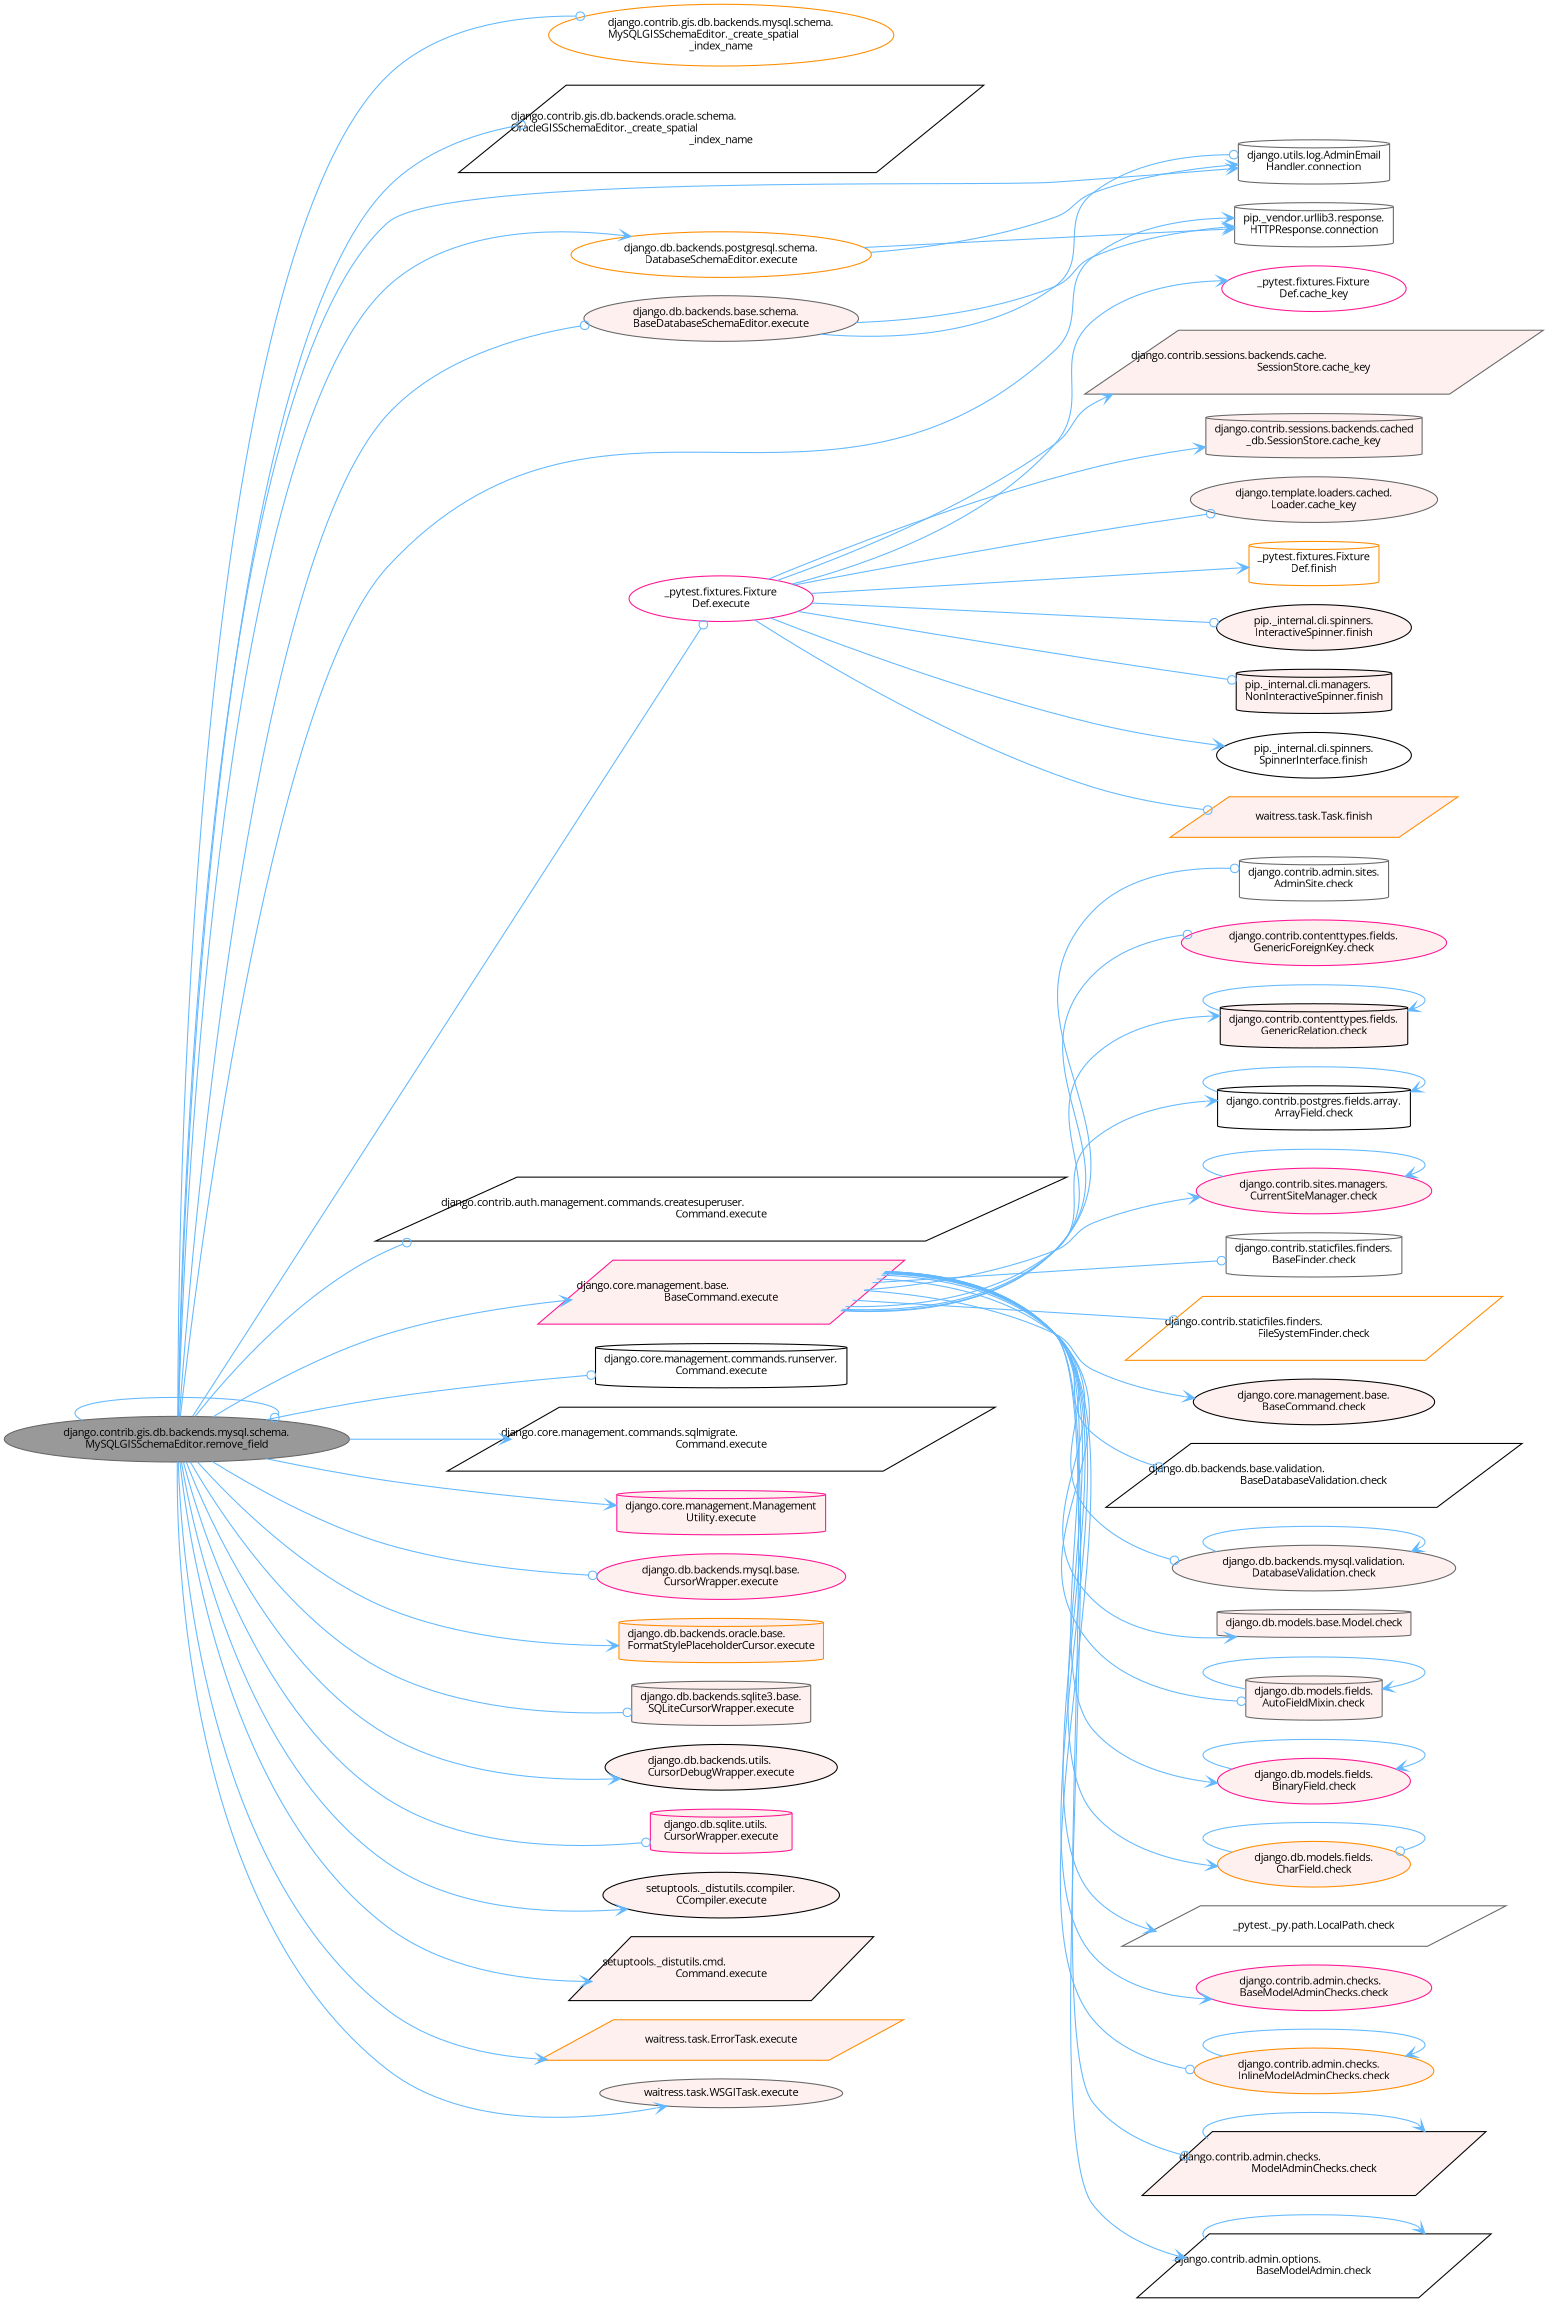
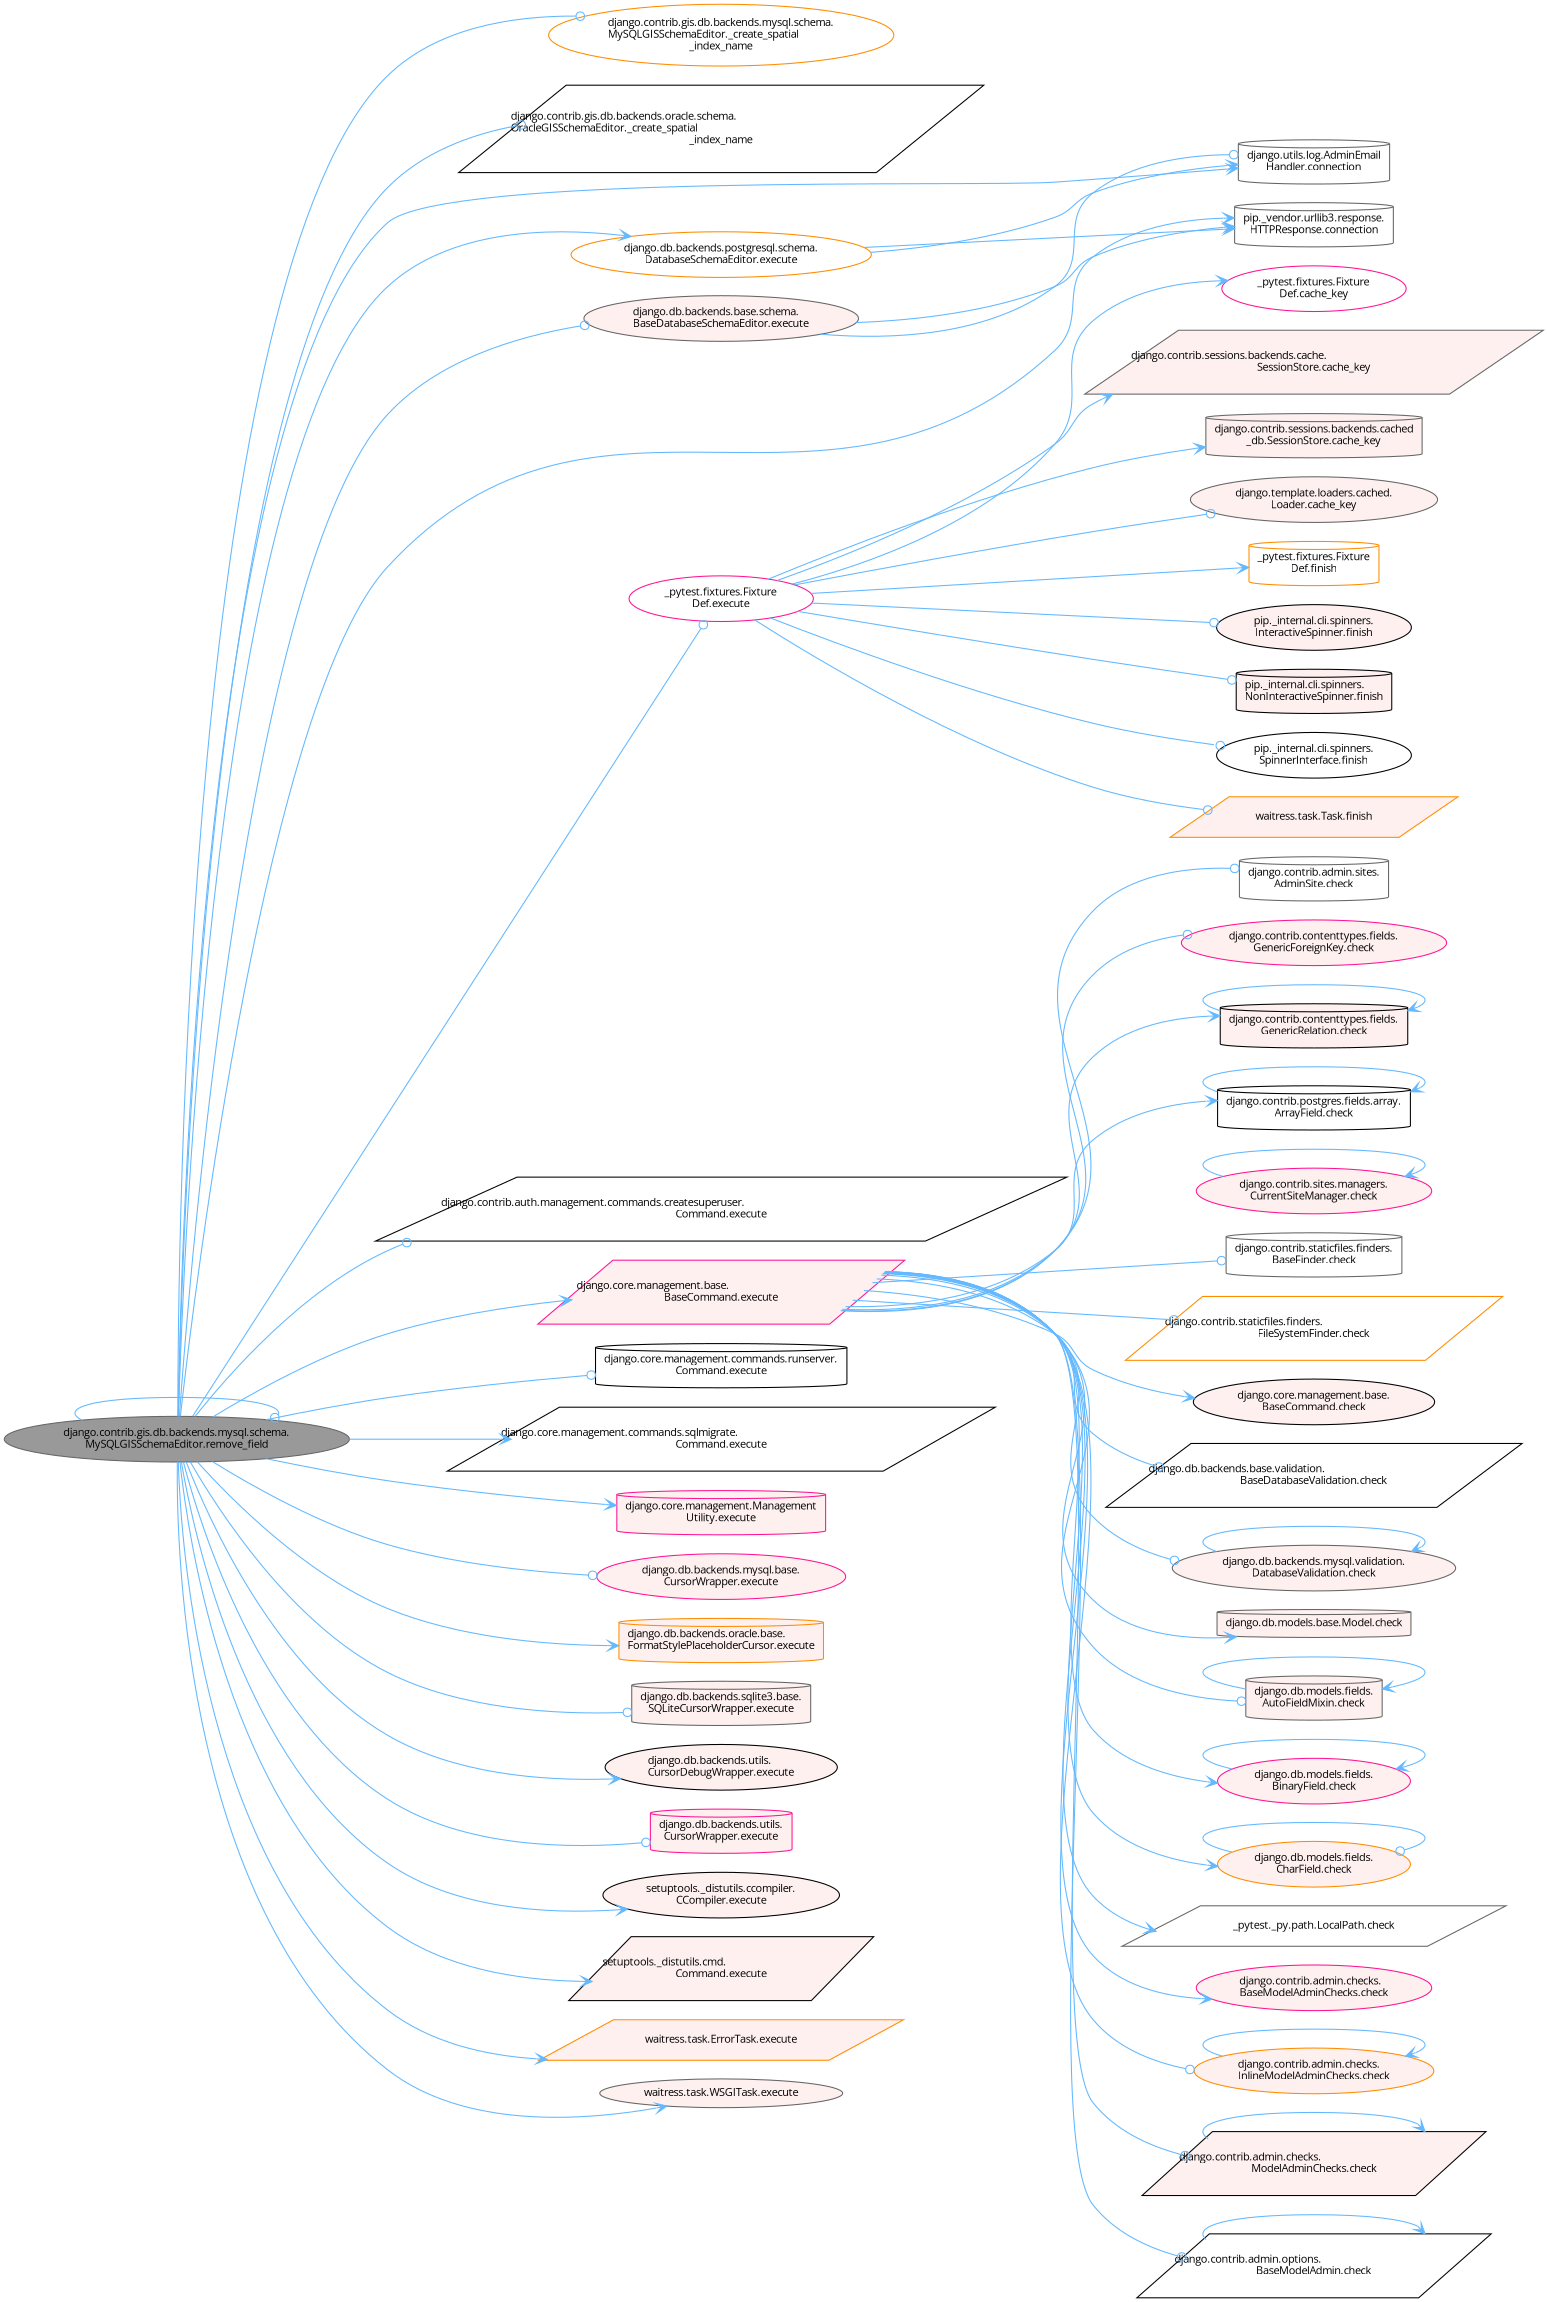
(1314, 691) -> (1314, 691)
(988, 694) -> (988, 694)
(1024, 1261) -> none
(1077, 1726) -> (1077, 1726)
(721, 1831) -> (721, 1831)
